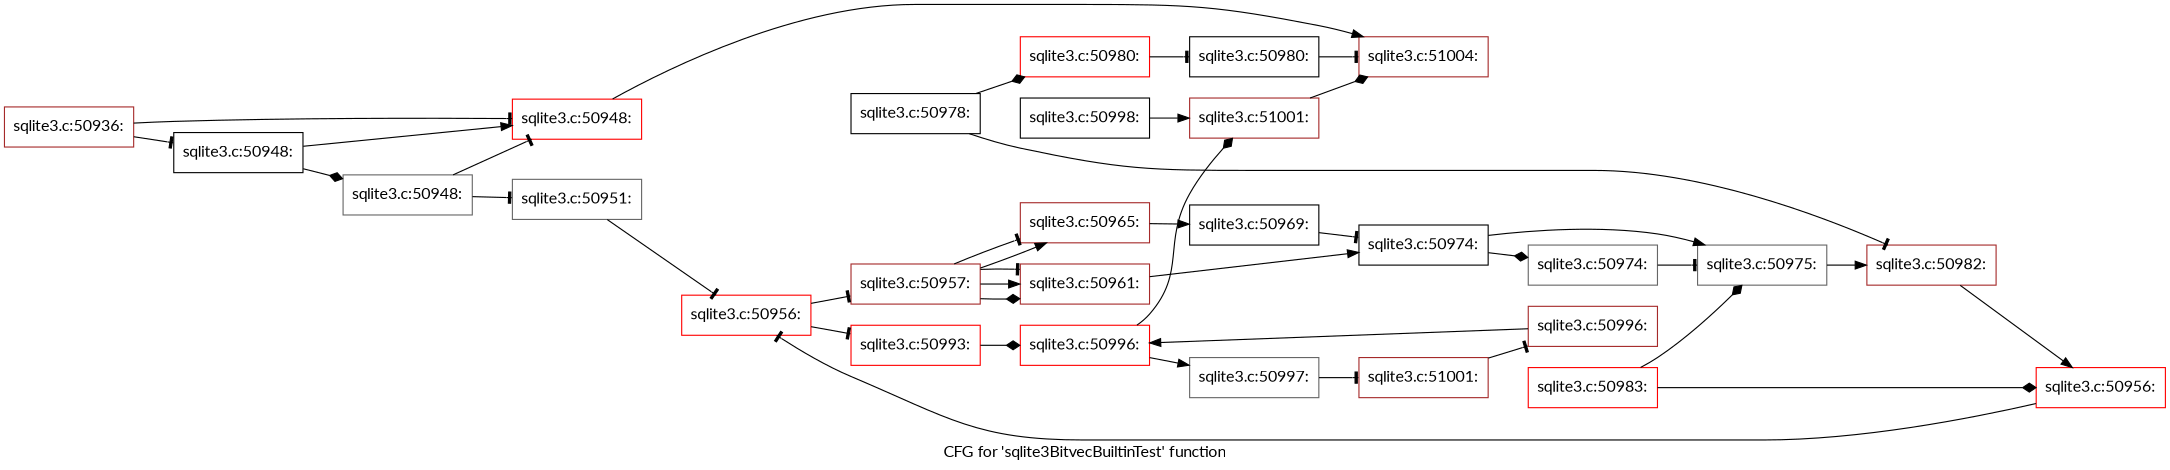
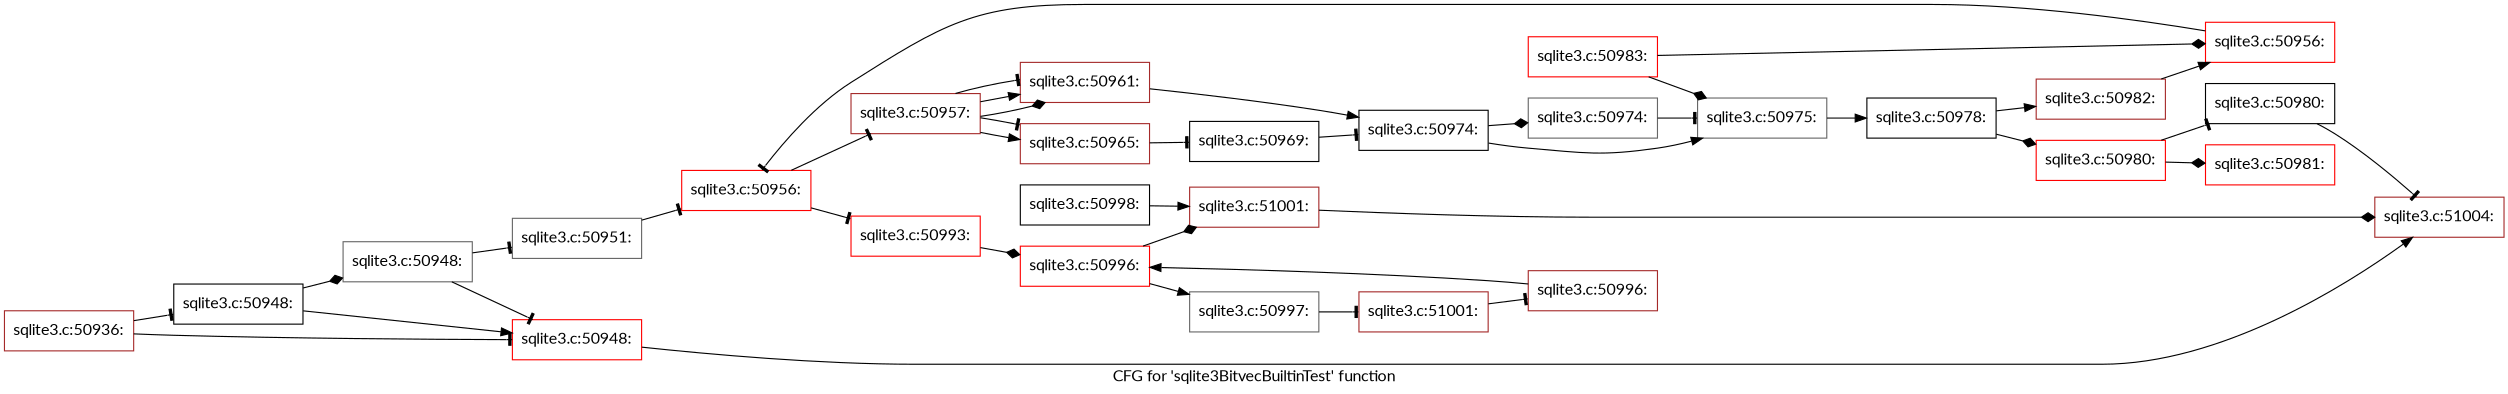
none -> (2270, 165)
(1429, 170) -> (2010, 109)
(1164, 224) -> (1166, 143)
(1841, 265) -> (1841, 118)
